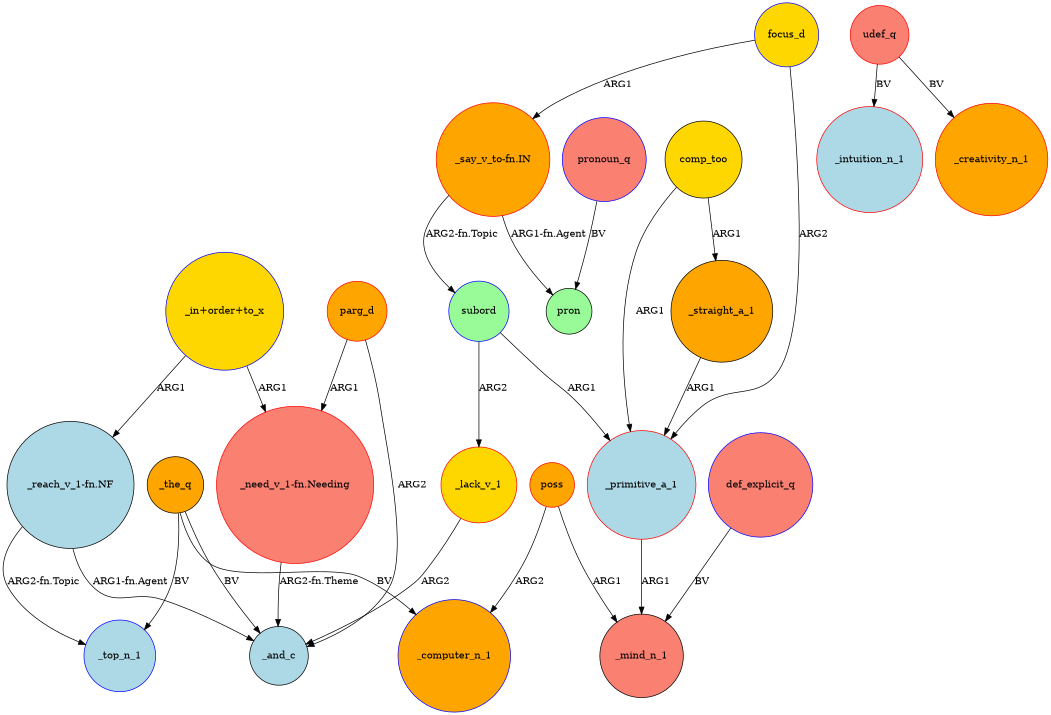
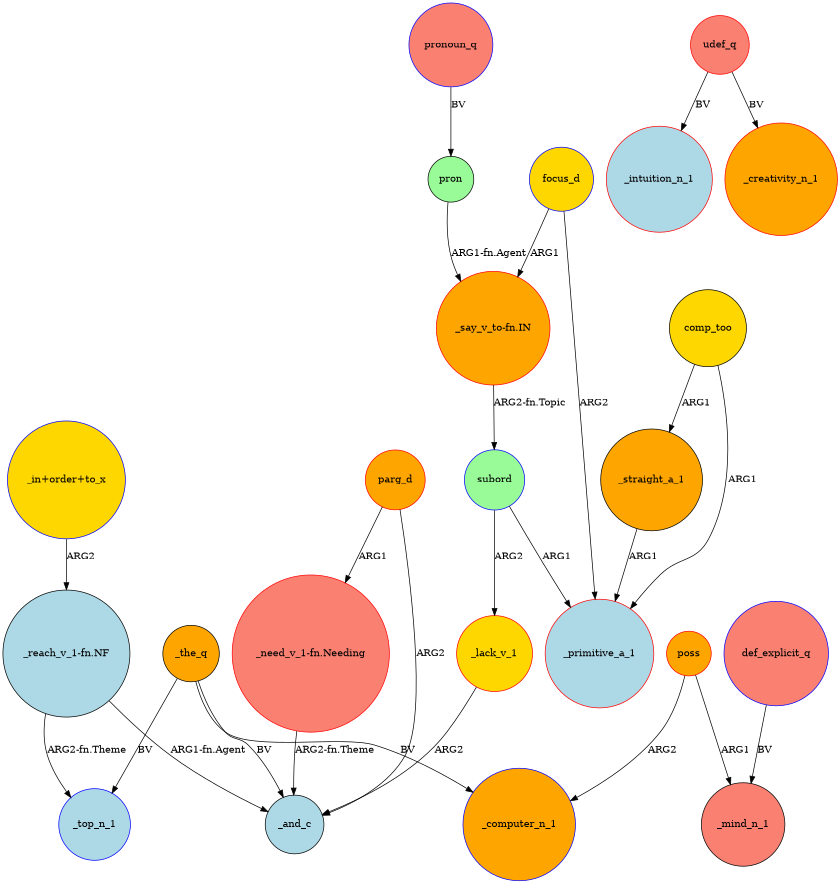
(520, 255) -> (448, 239)
(255, 386) -> none
(172, 388) -> (81, 557)
(642, 573) -> none
(44, 582) -> (87, 750)
